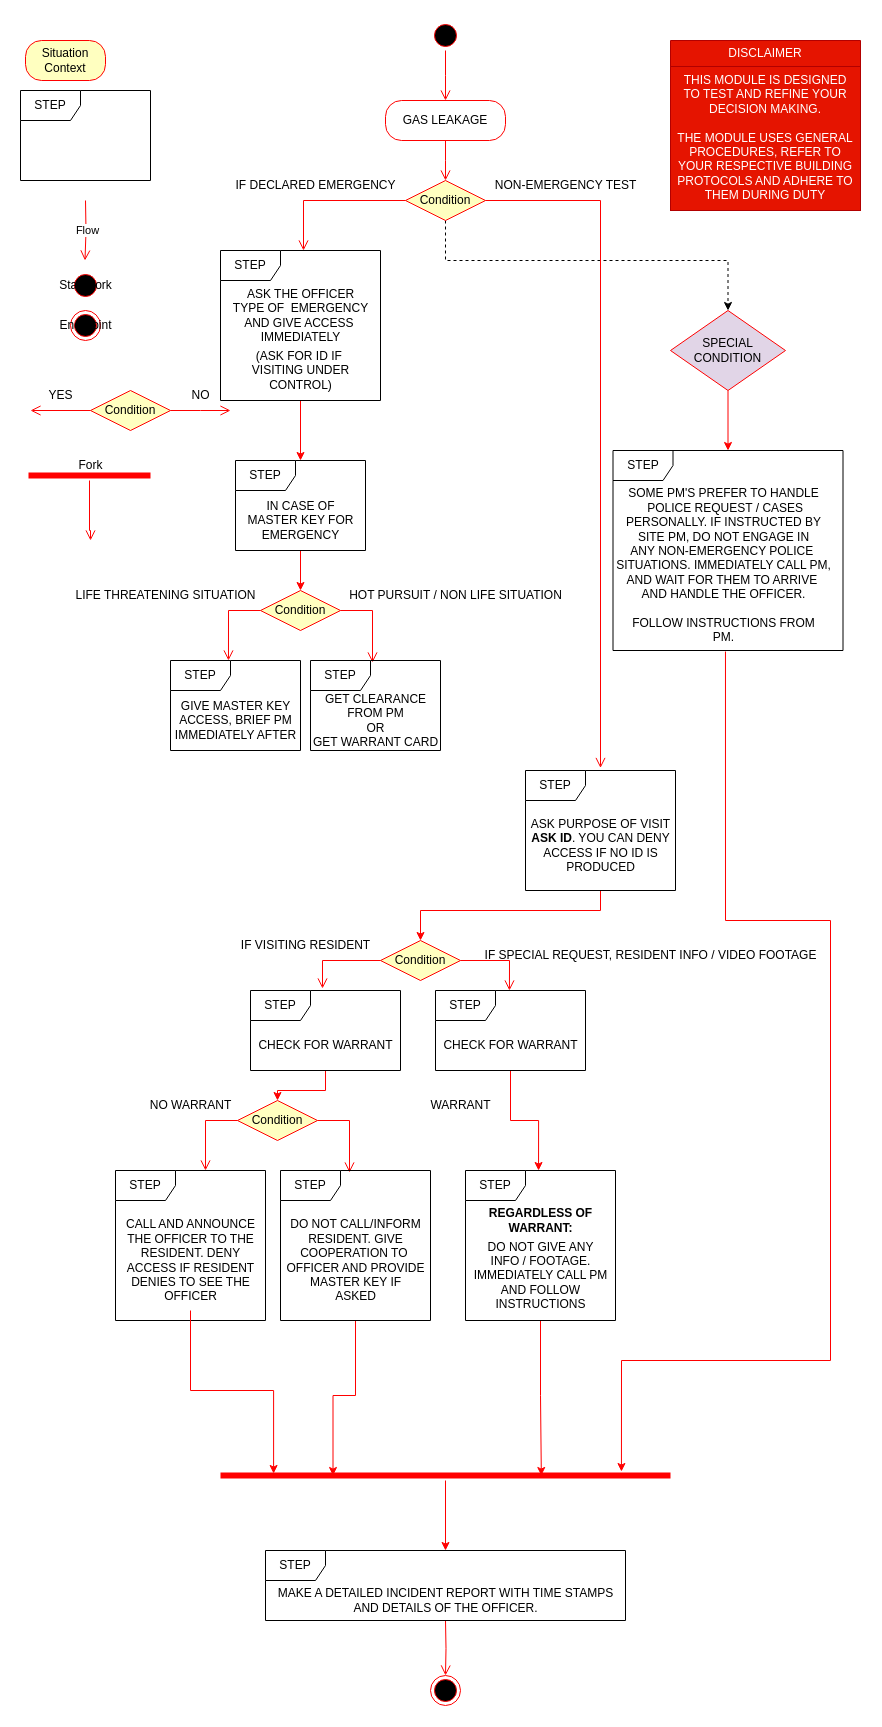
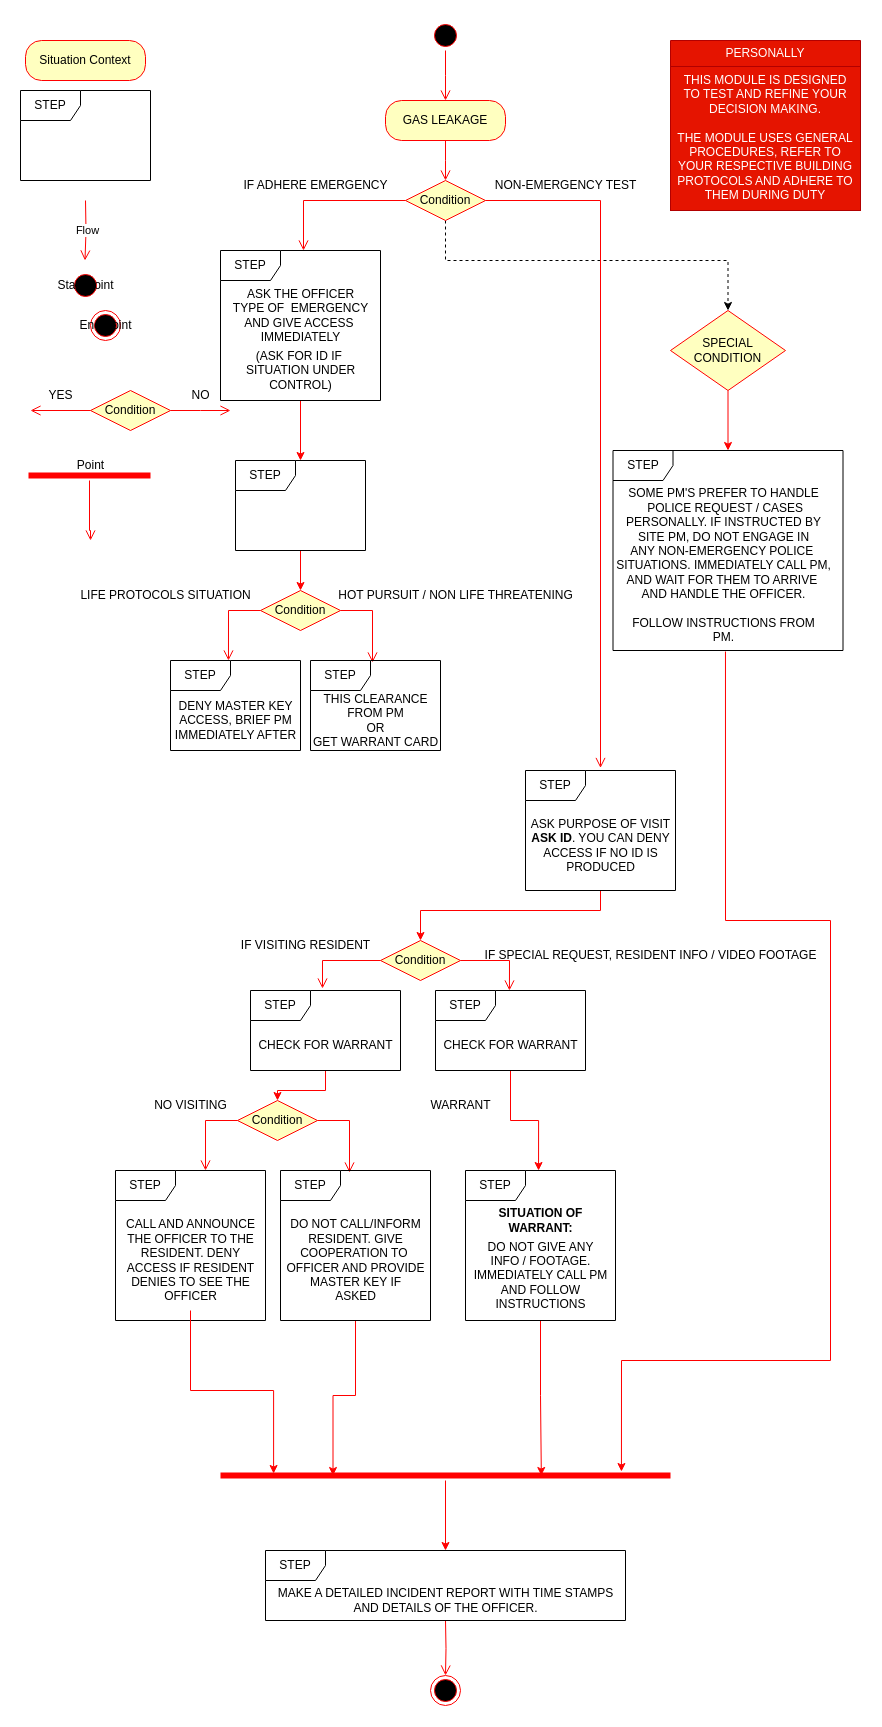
(766, 54) -> (766, 54)
(66, 61) -> (86, 61)
(446, 121) -> (446, 121)
(316, 186) -> (316, 186)
(86, 286) -> (86, 286)
(86, 326) -> (106, 326)
(728, 351) -> (728, 351)
(301, 371) -> (301, 371)
(91, 466) -> (91, 466)
(301, 521) -> none
(166, 596) -> (166, 596)
(456, 596) -> (456, 596)
(236, 721) -> (236, 721)
(376, 721) -> (376, 721)
(191, 1106) -> (191, 1106)
(541, 1221) -> (541, 1221)
